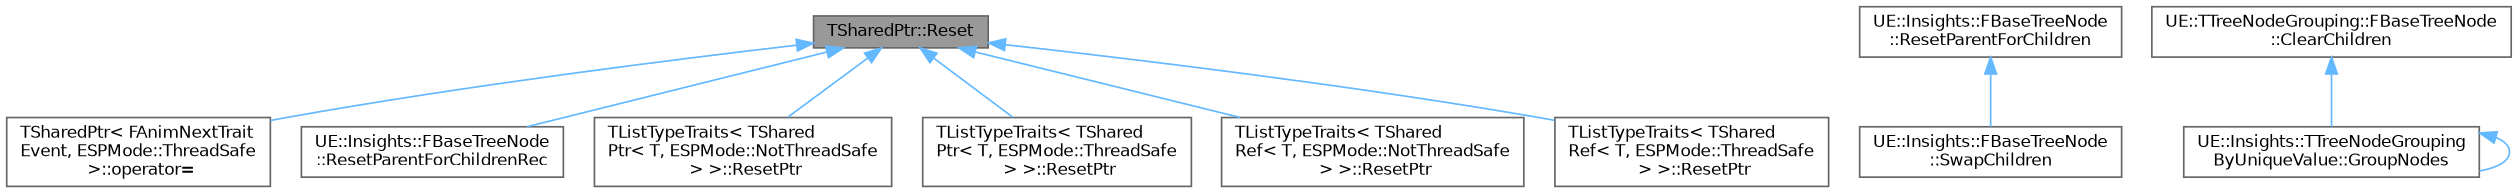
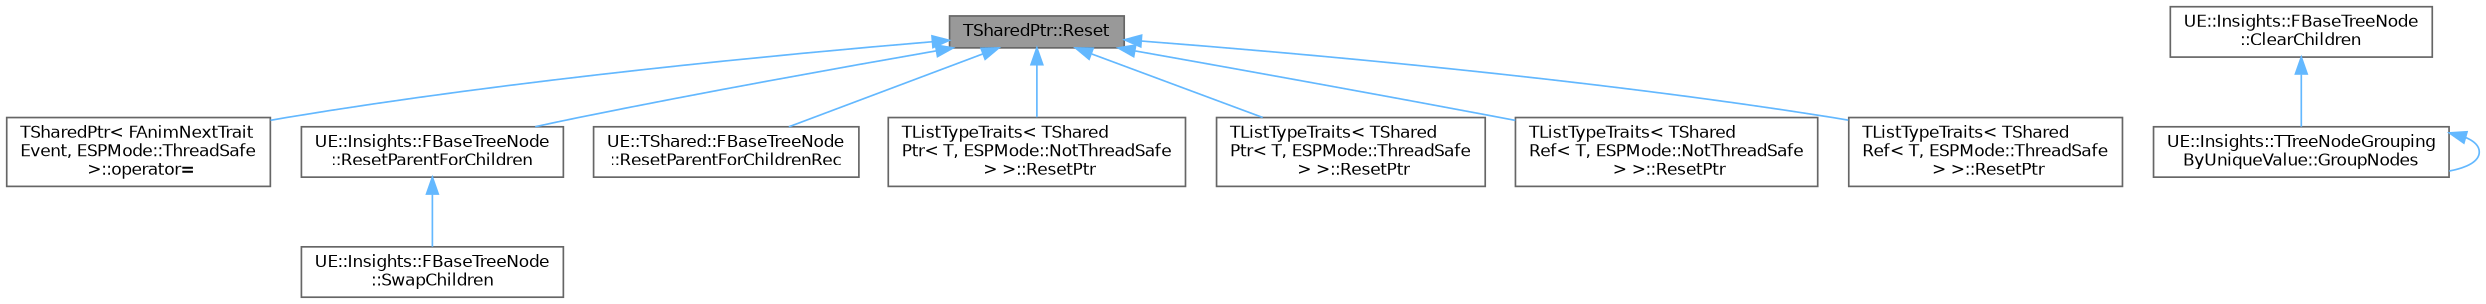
(2332, 32) -> (2301, 32)
none -> (735, 87)
(432, 152) -> (726, 152)
